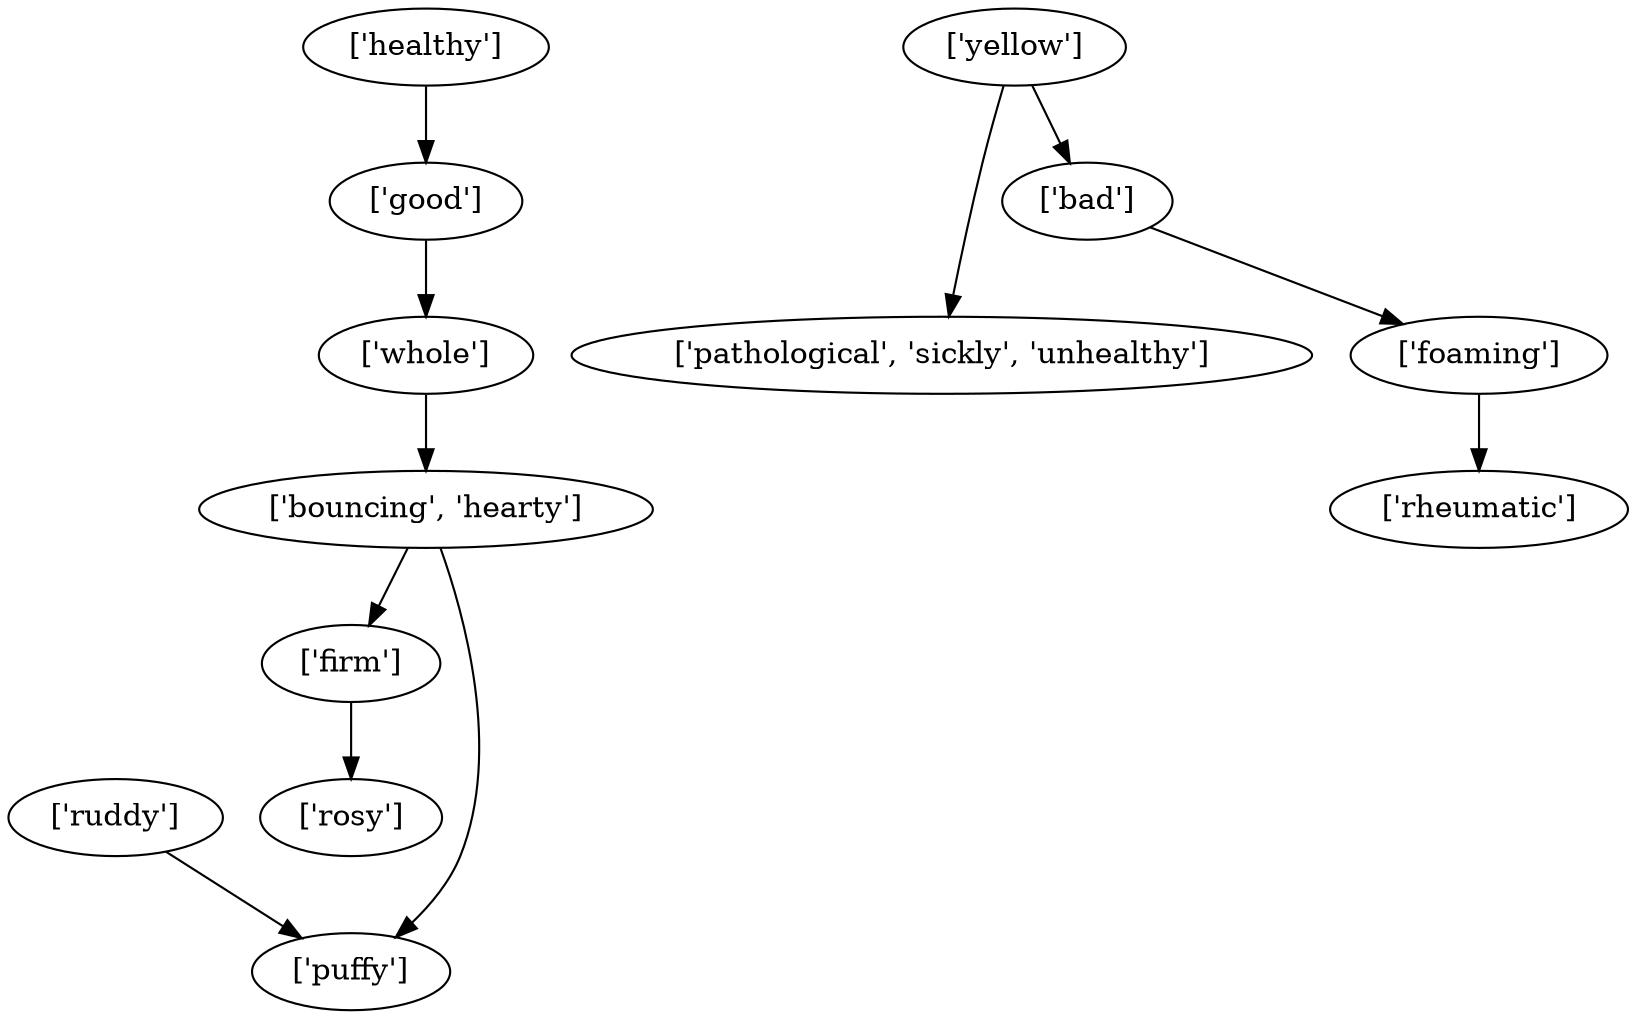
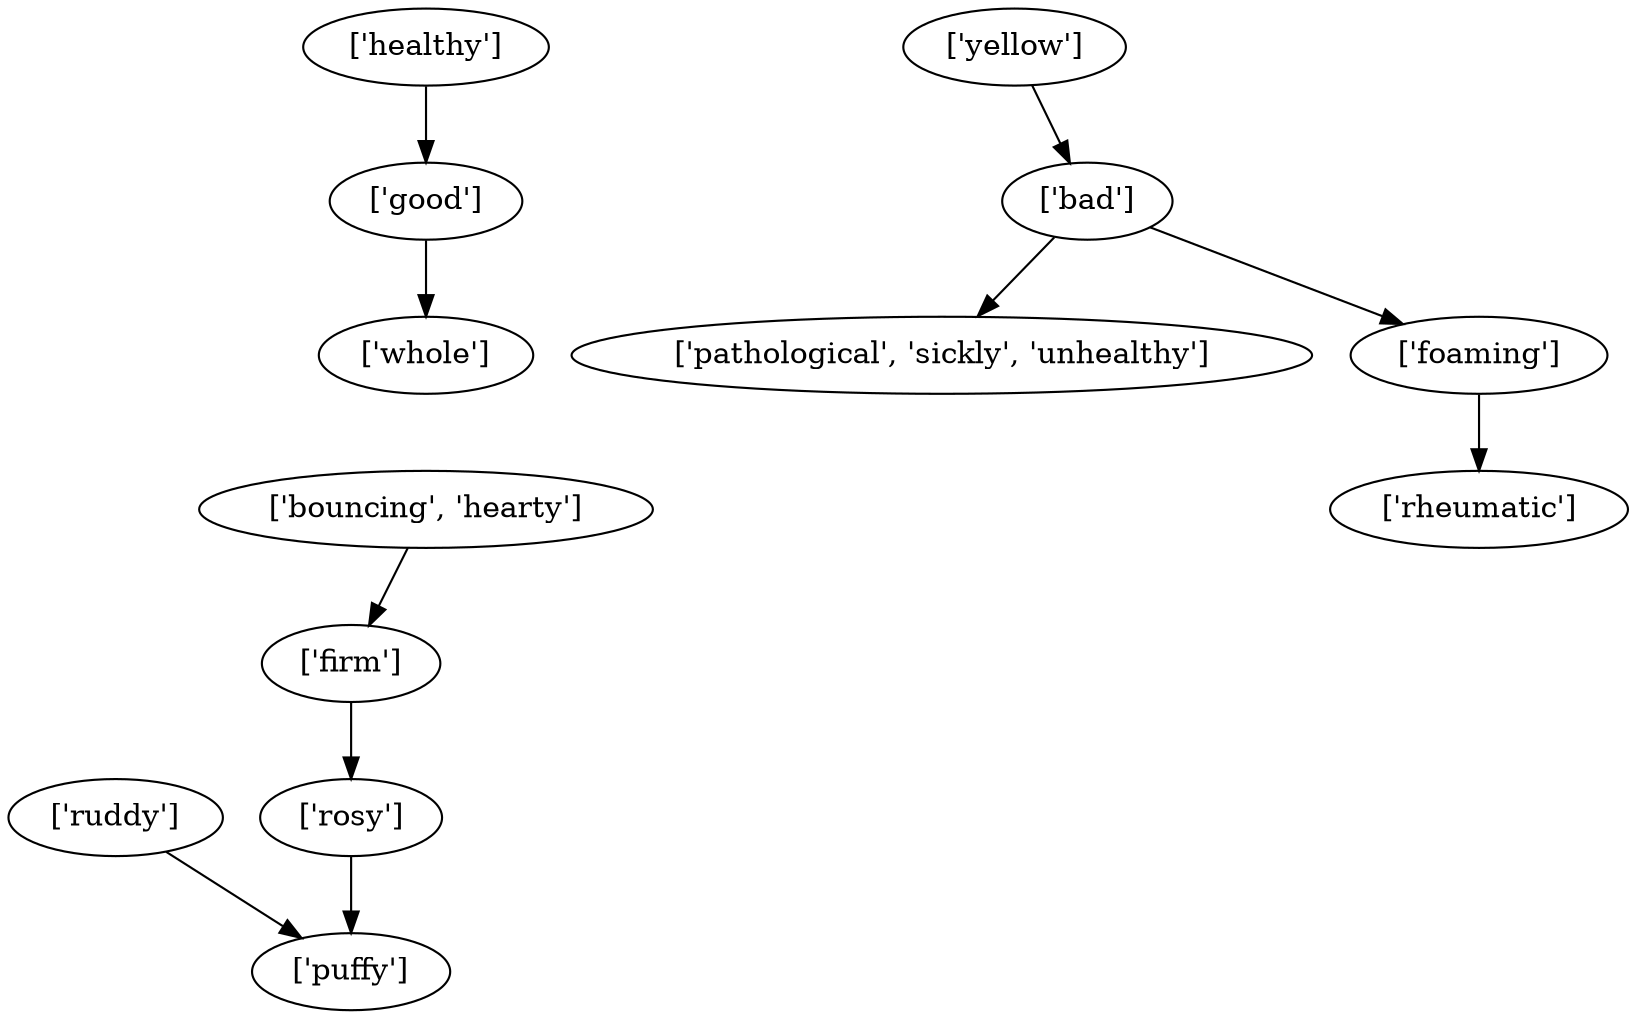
(976, 190) -> (1024, 269)
(426, 422) -> none
(479, 742) -> (351, 884)
